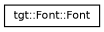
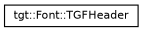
(52, 16) -> (71, 16)
